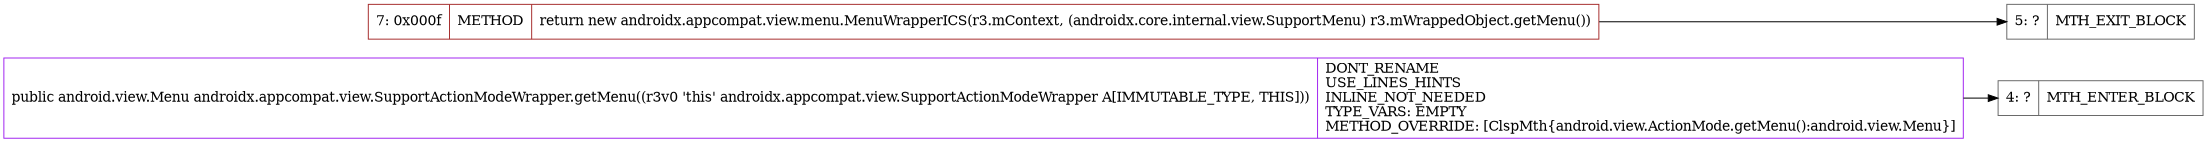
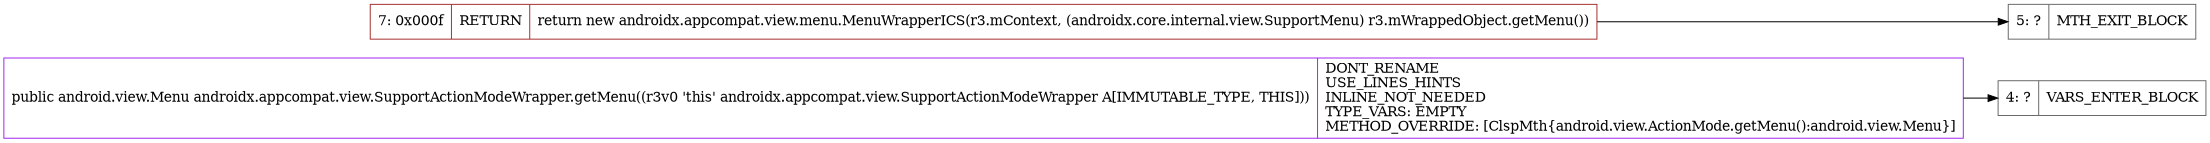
(491, 21) -> (491, 21)
(2121, 98) -> (2122, 98)
